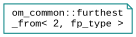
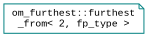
(68, 19) -> (74, 19)
